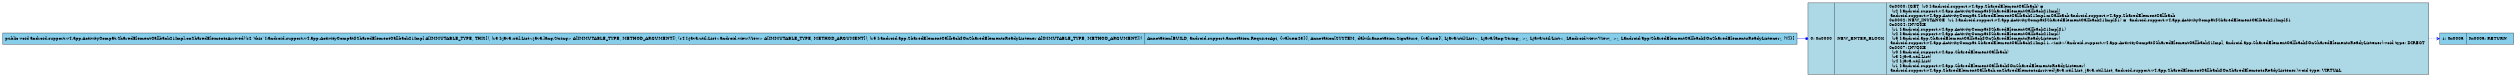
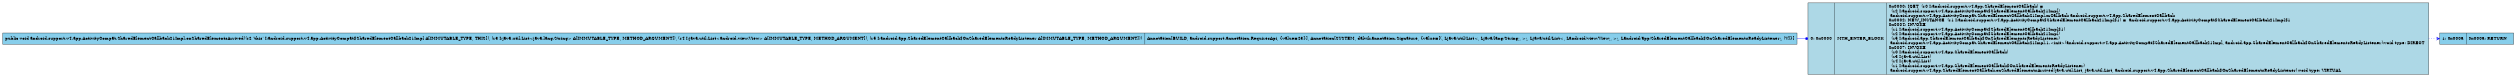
(1861, 38) -> (1861, 38)
